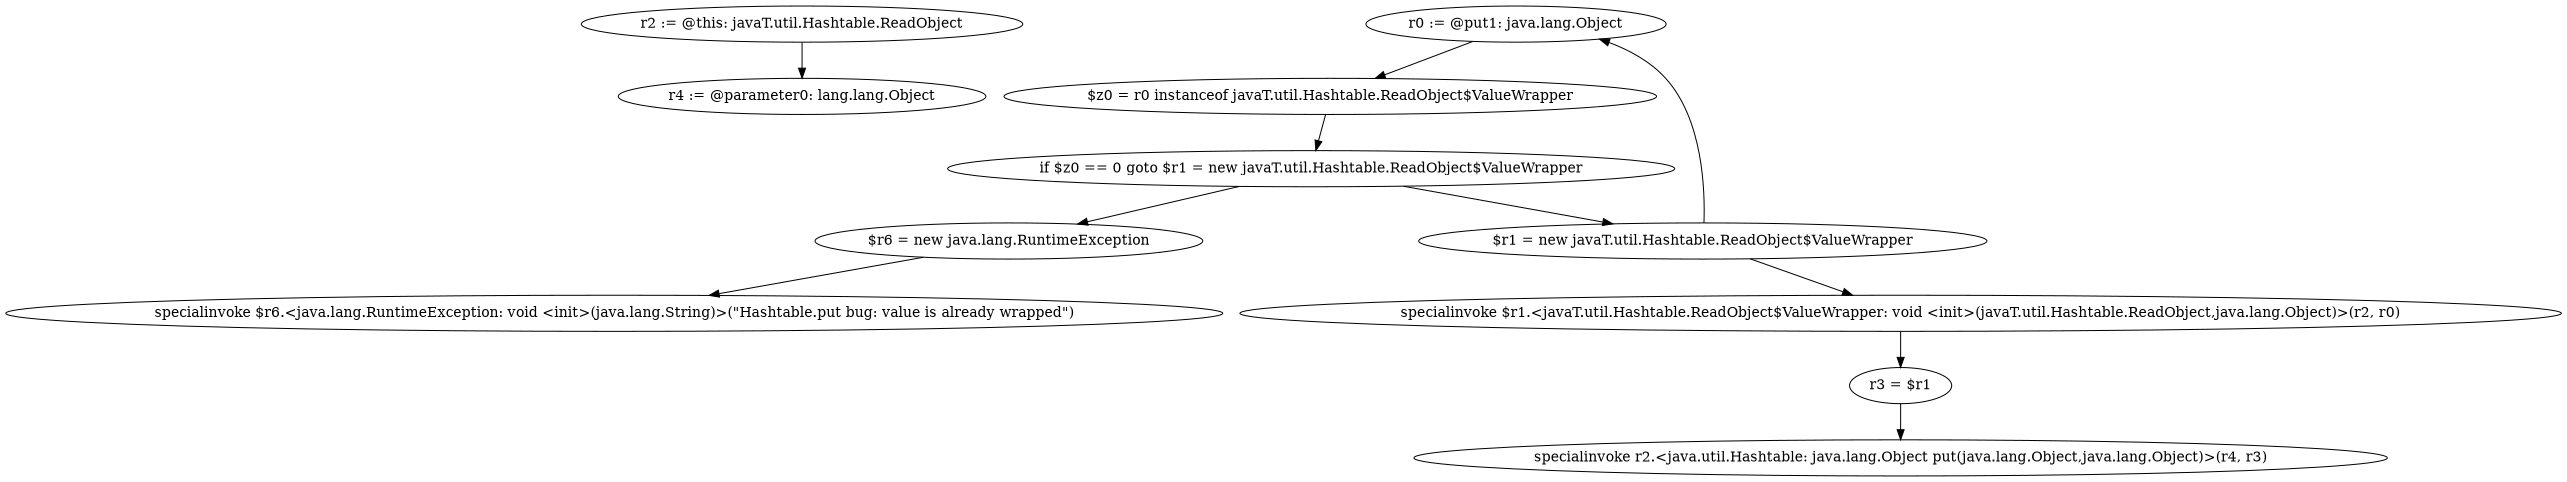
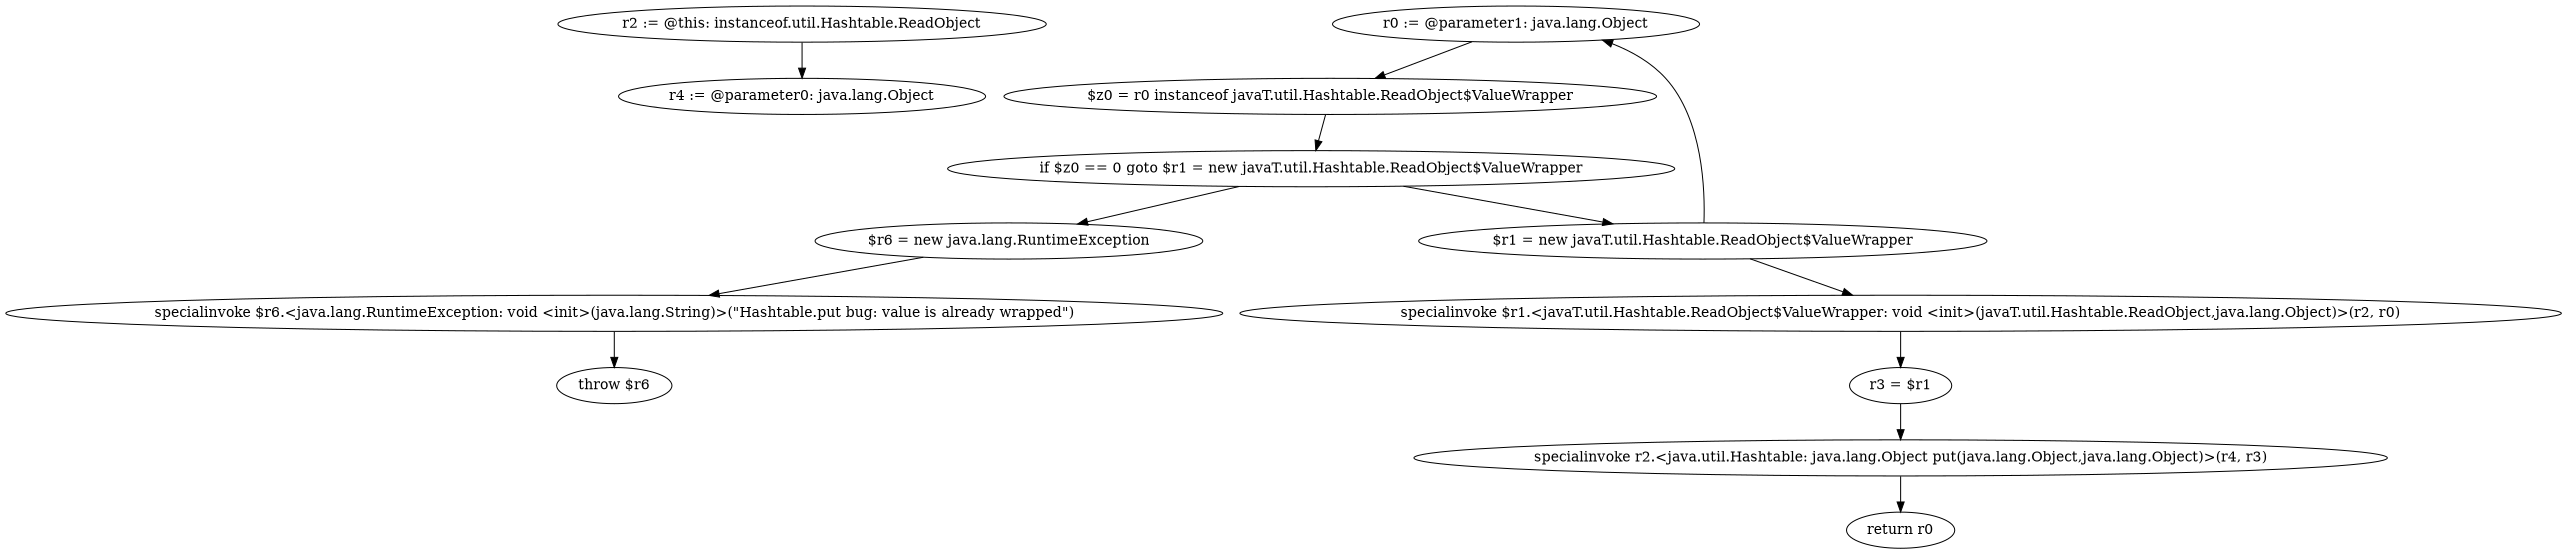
(802, 24) -> (802, 24)
(1516, 24) -> (1516, 24)
(802, 96) -> (802, 96)
none -> (614, 386)
none -> (1901, 530)
